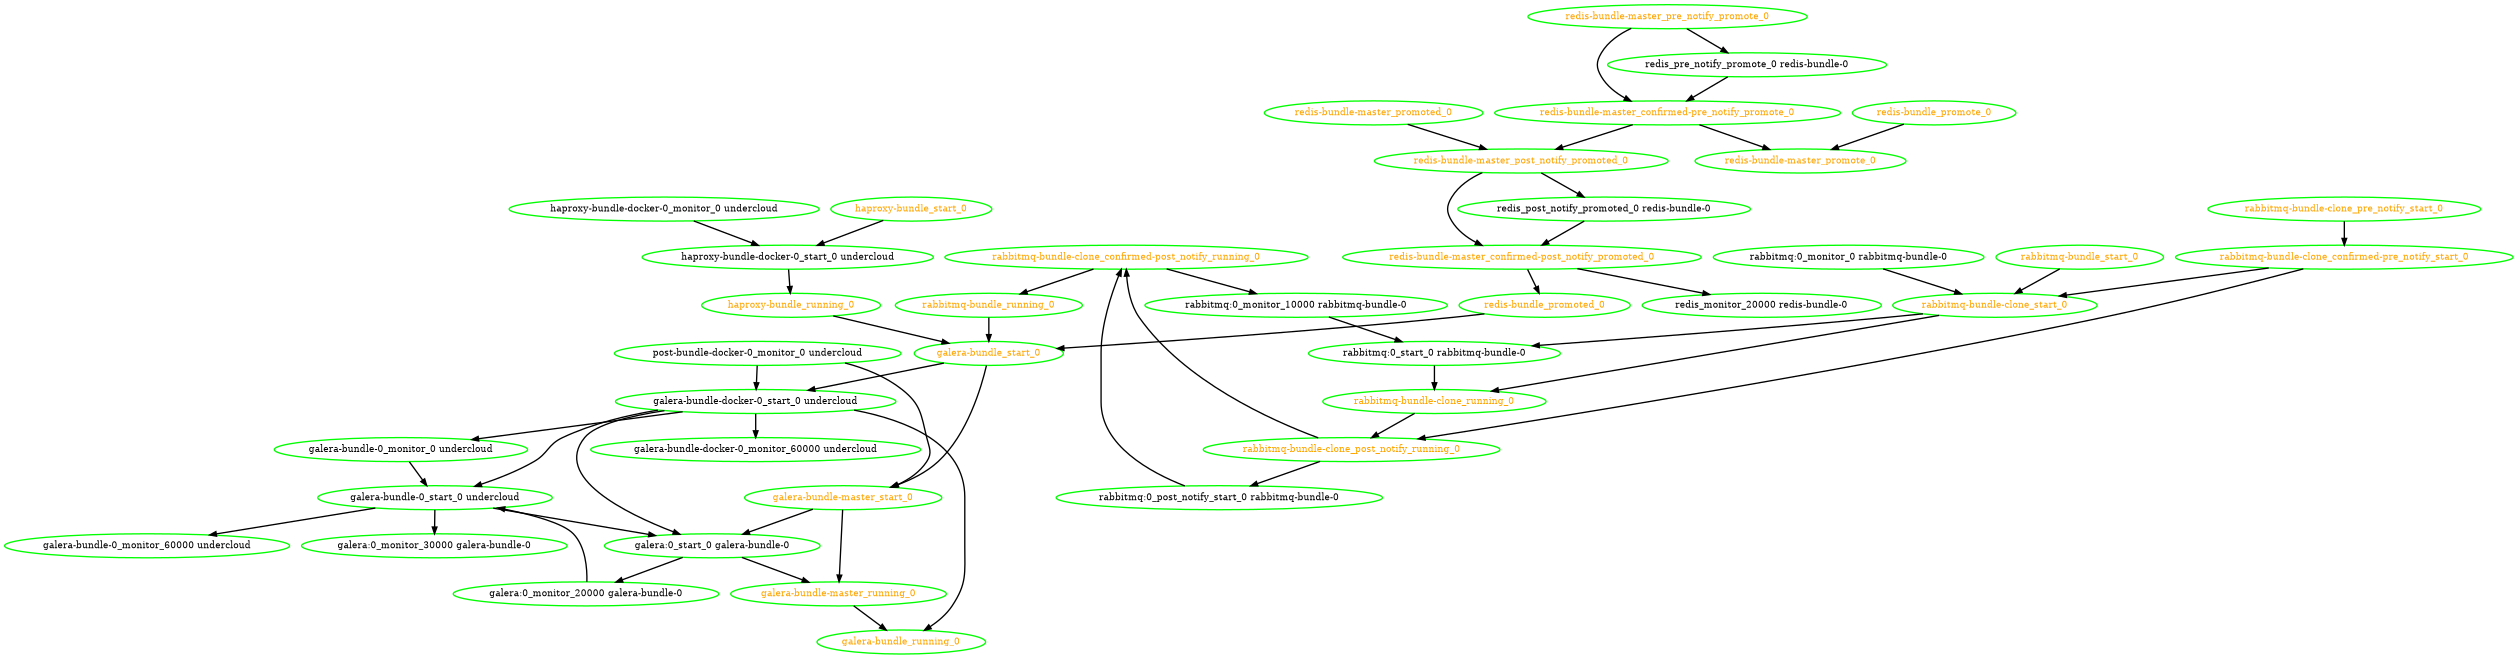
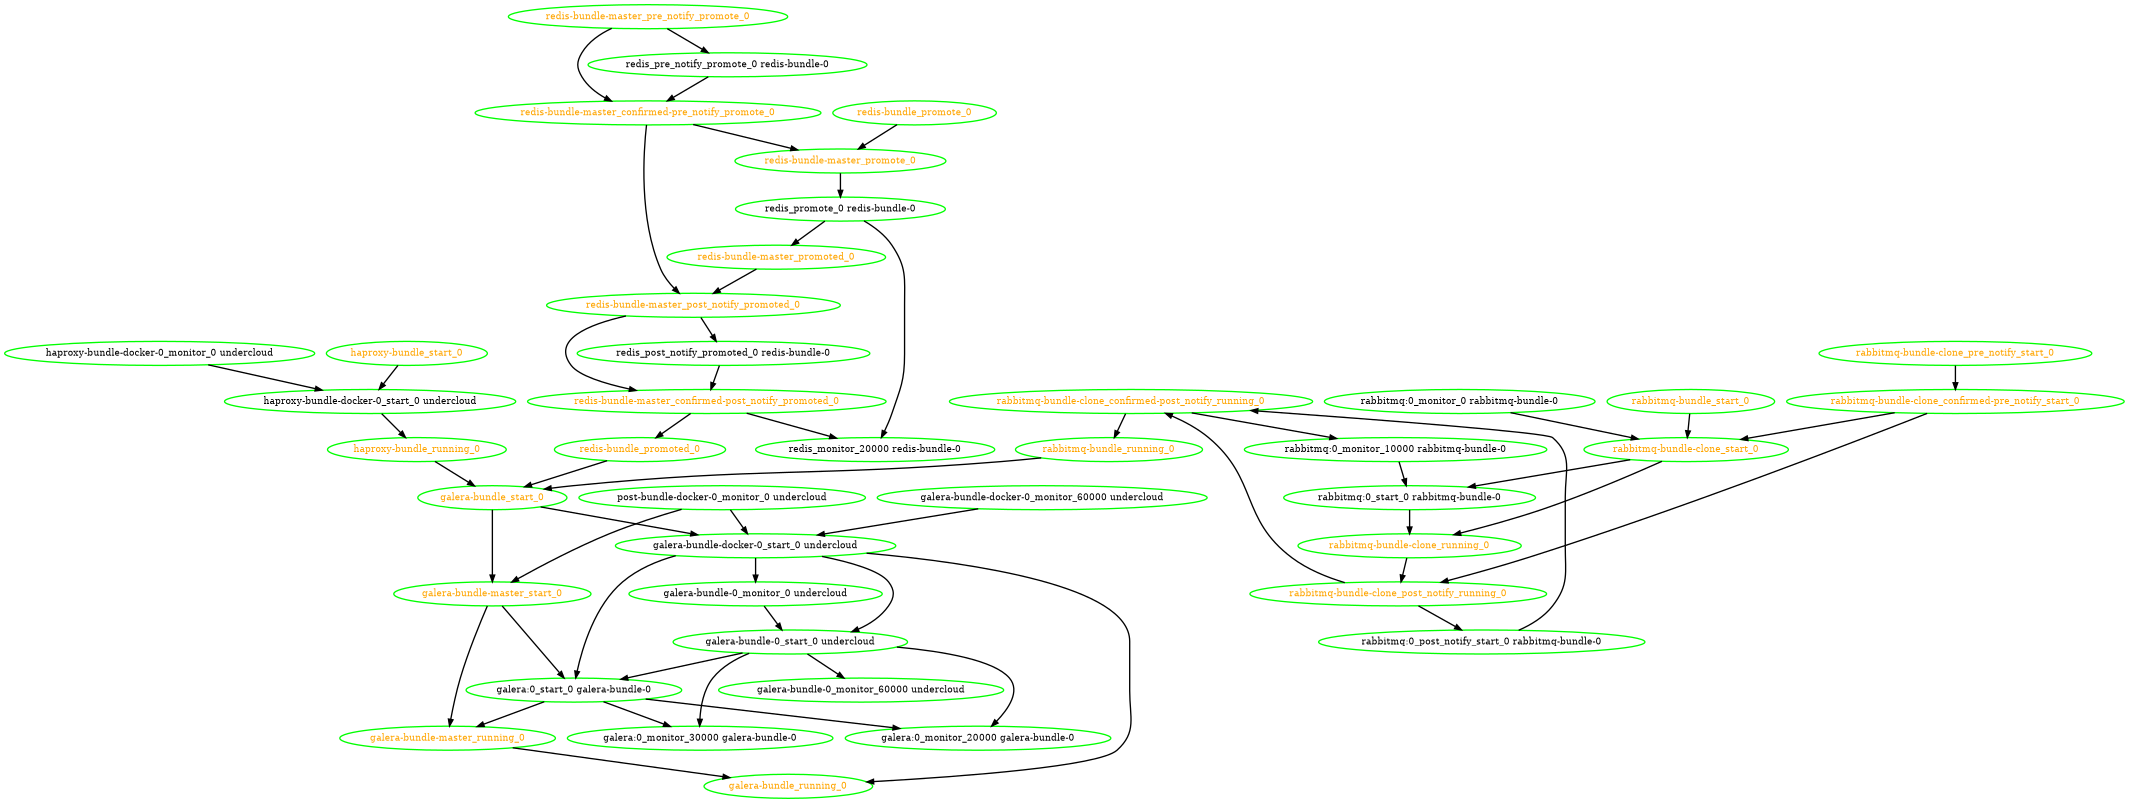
none -> (840, 209)
(756, 422) -> (901, 521)
(564, 527) -> (980, 662)
none -> (634, 713)
